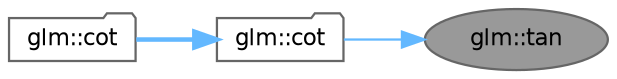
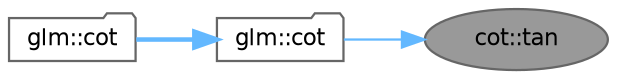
(516, 40) -> (516, 40)
